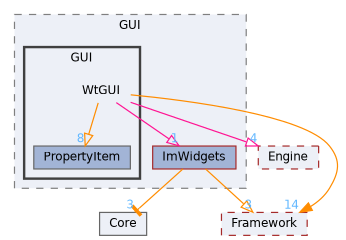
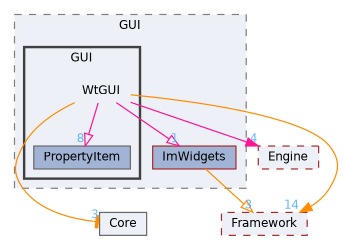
(93, 119) -> (93, 119)
(188, 122) -> (188, 122)
(170, 181) -> (31, 197)
